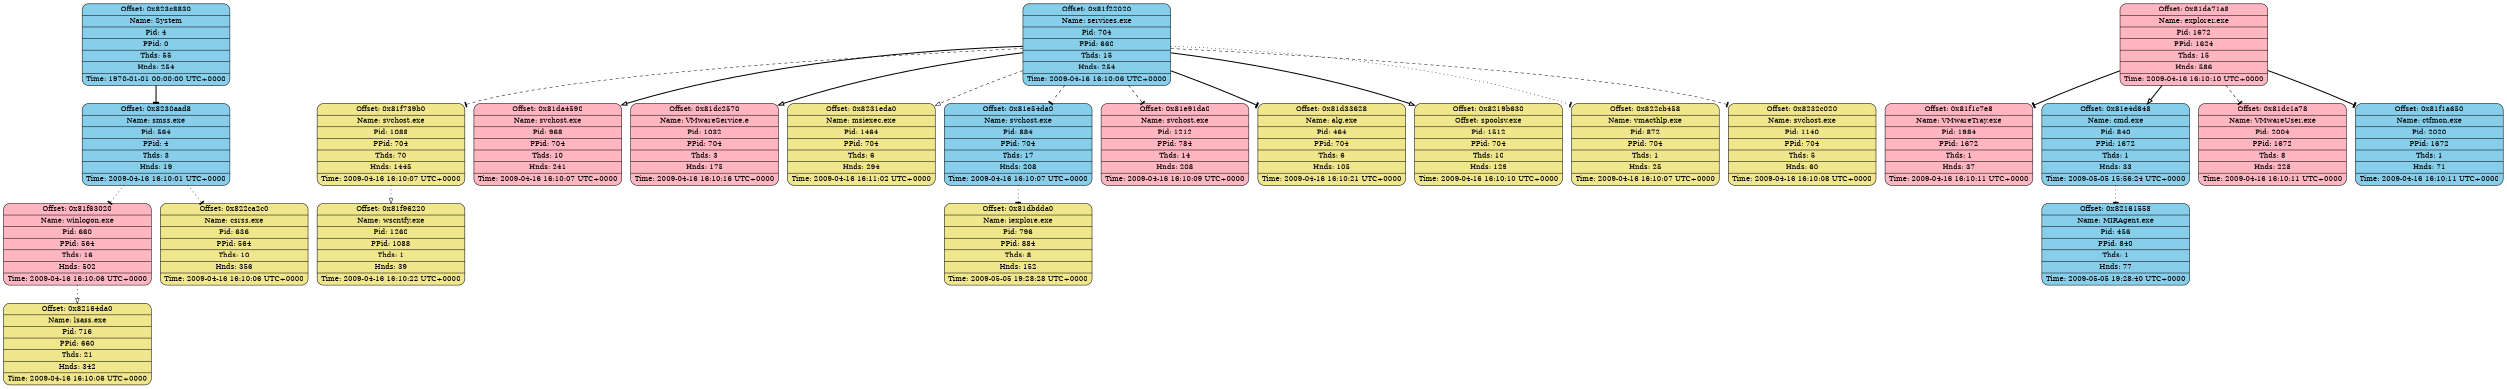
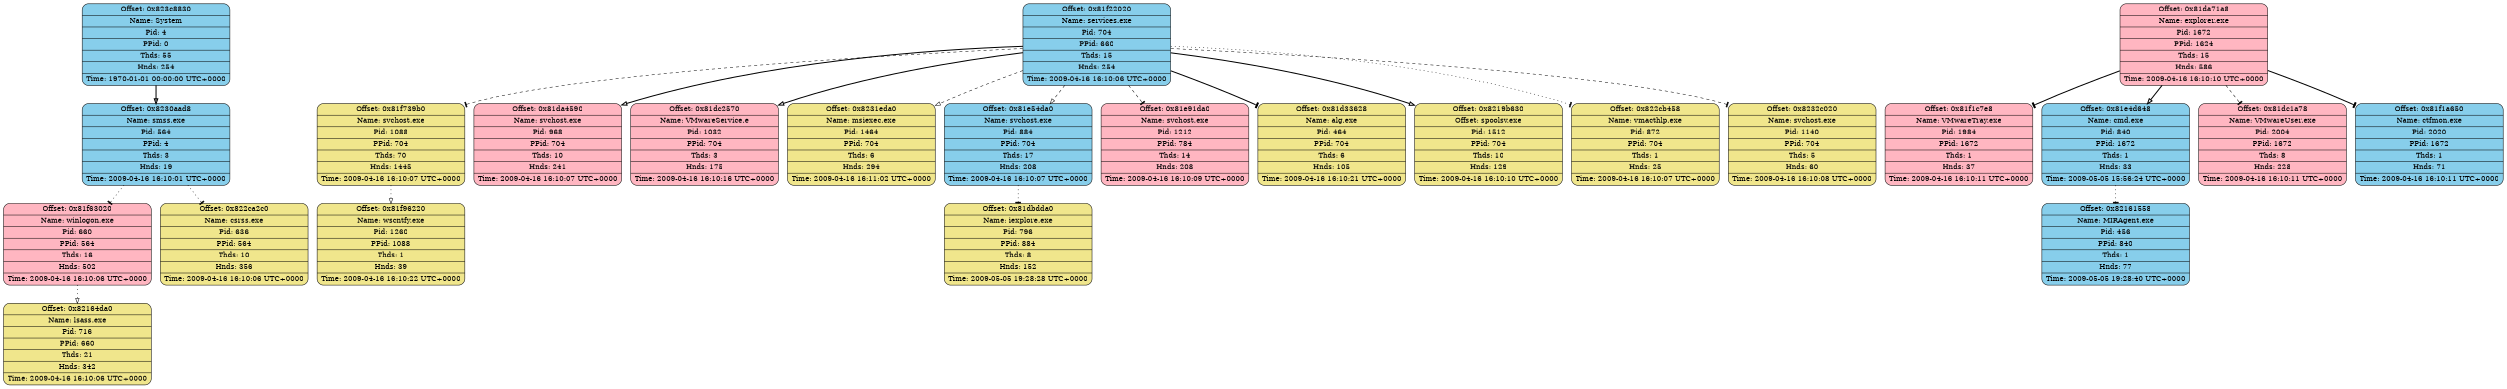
(156, 93) -> (156, 93)
(1059, 93) -> (1059, 93)
